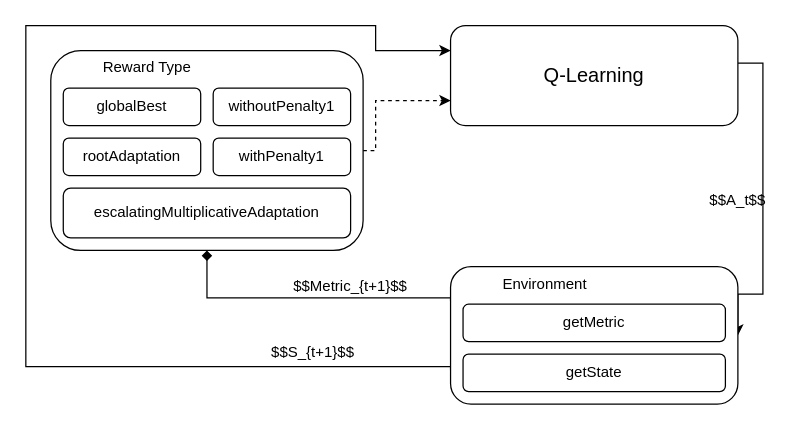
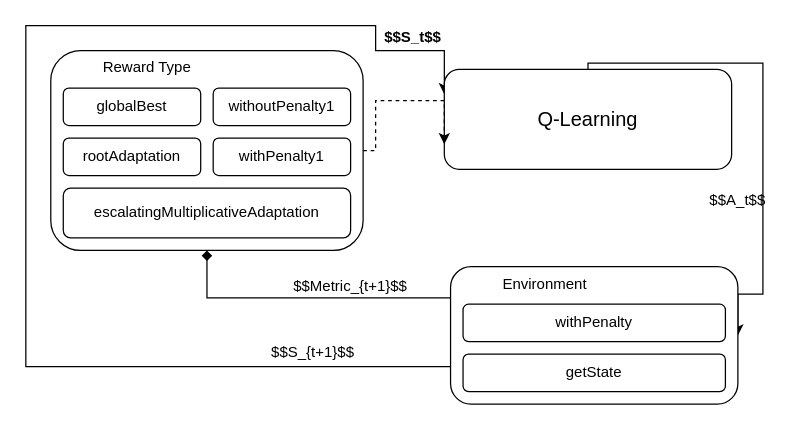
none -> (413, 38)
(594, 76) -> (588, 119)
(594, 323) -> (594, 323)
